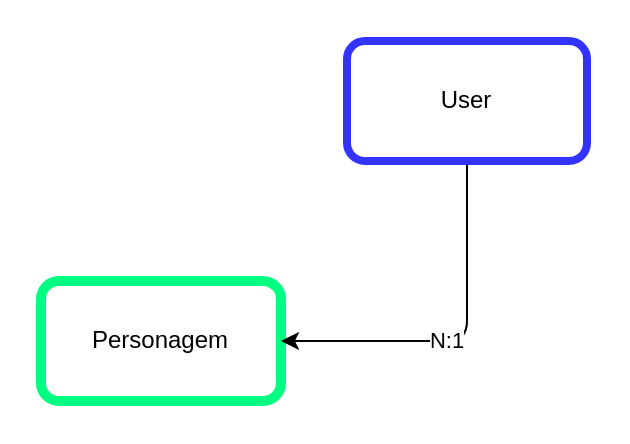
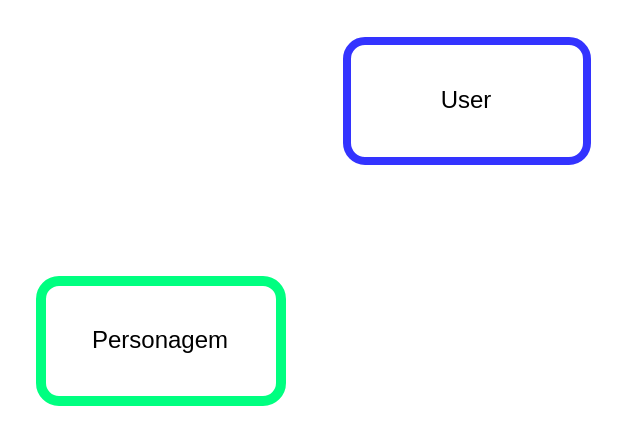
(467, 251) -> none
